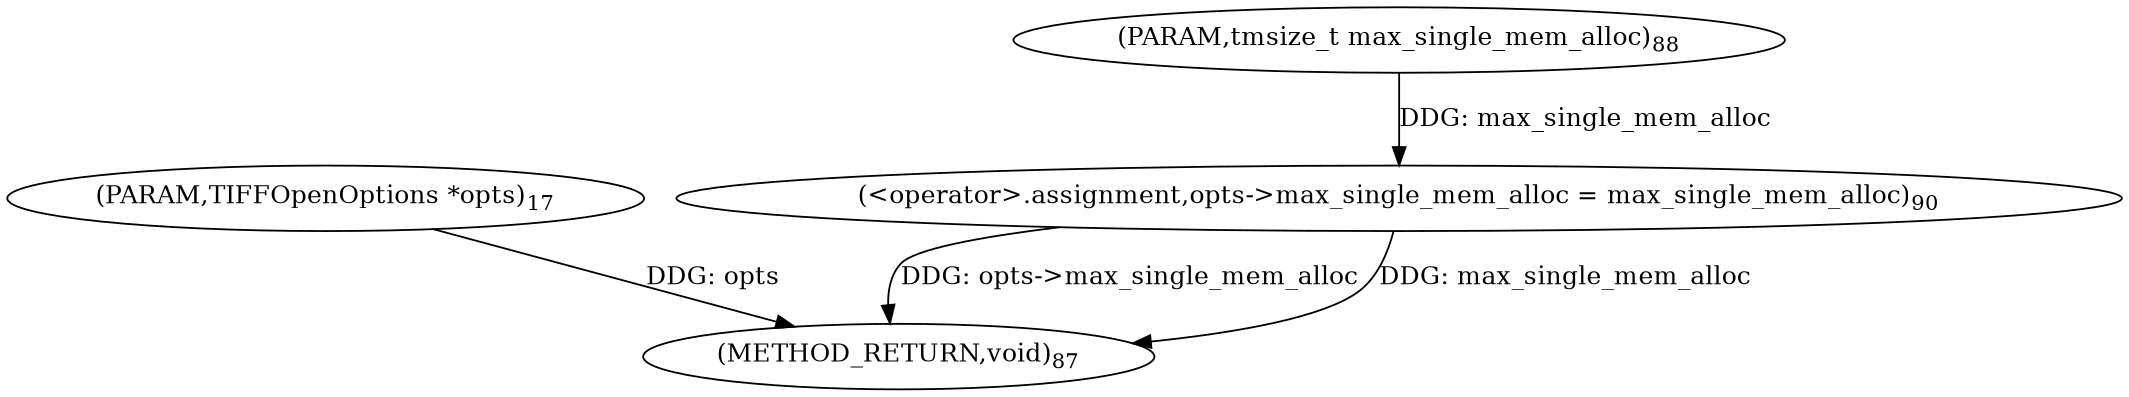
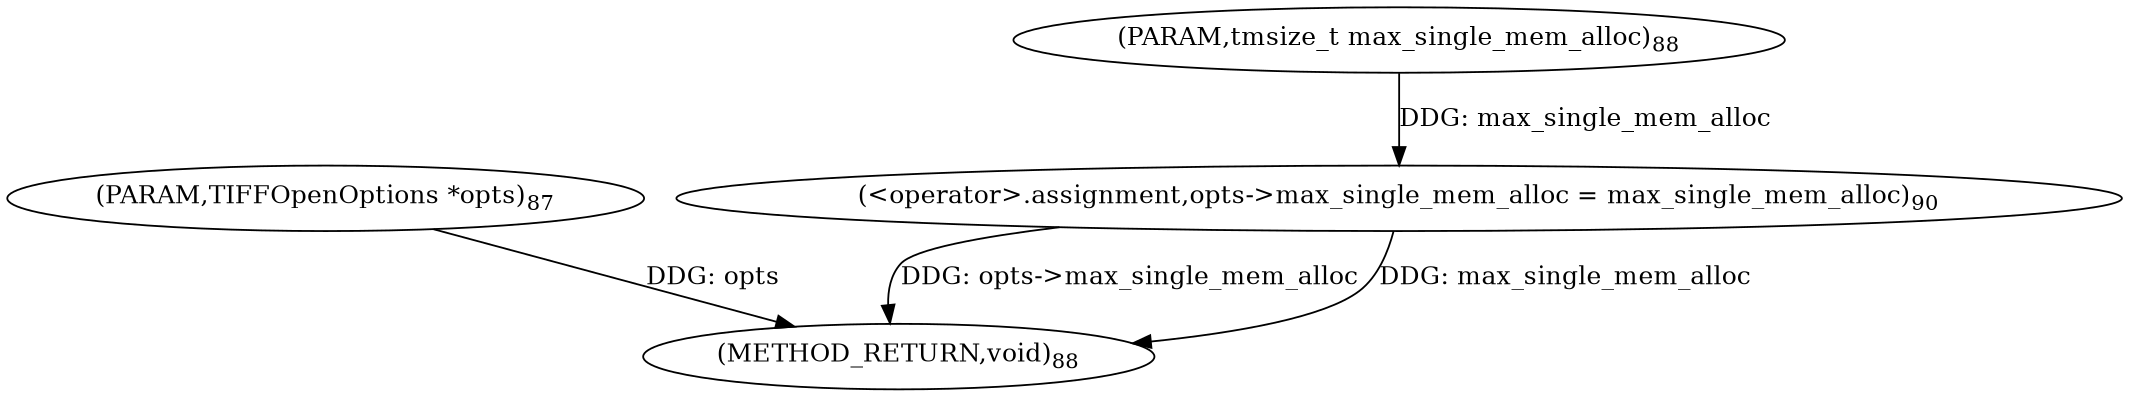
(541, 196) -> (541, 196)
(1066, 354) -> (1066, 354)
